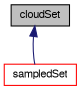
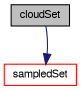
(33, 51) -> (47, 40)
